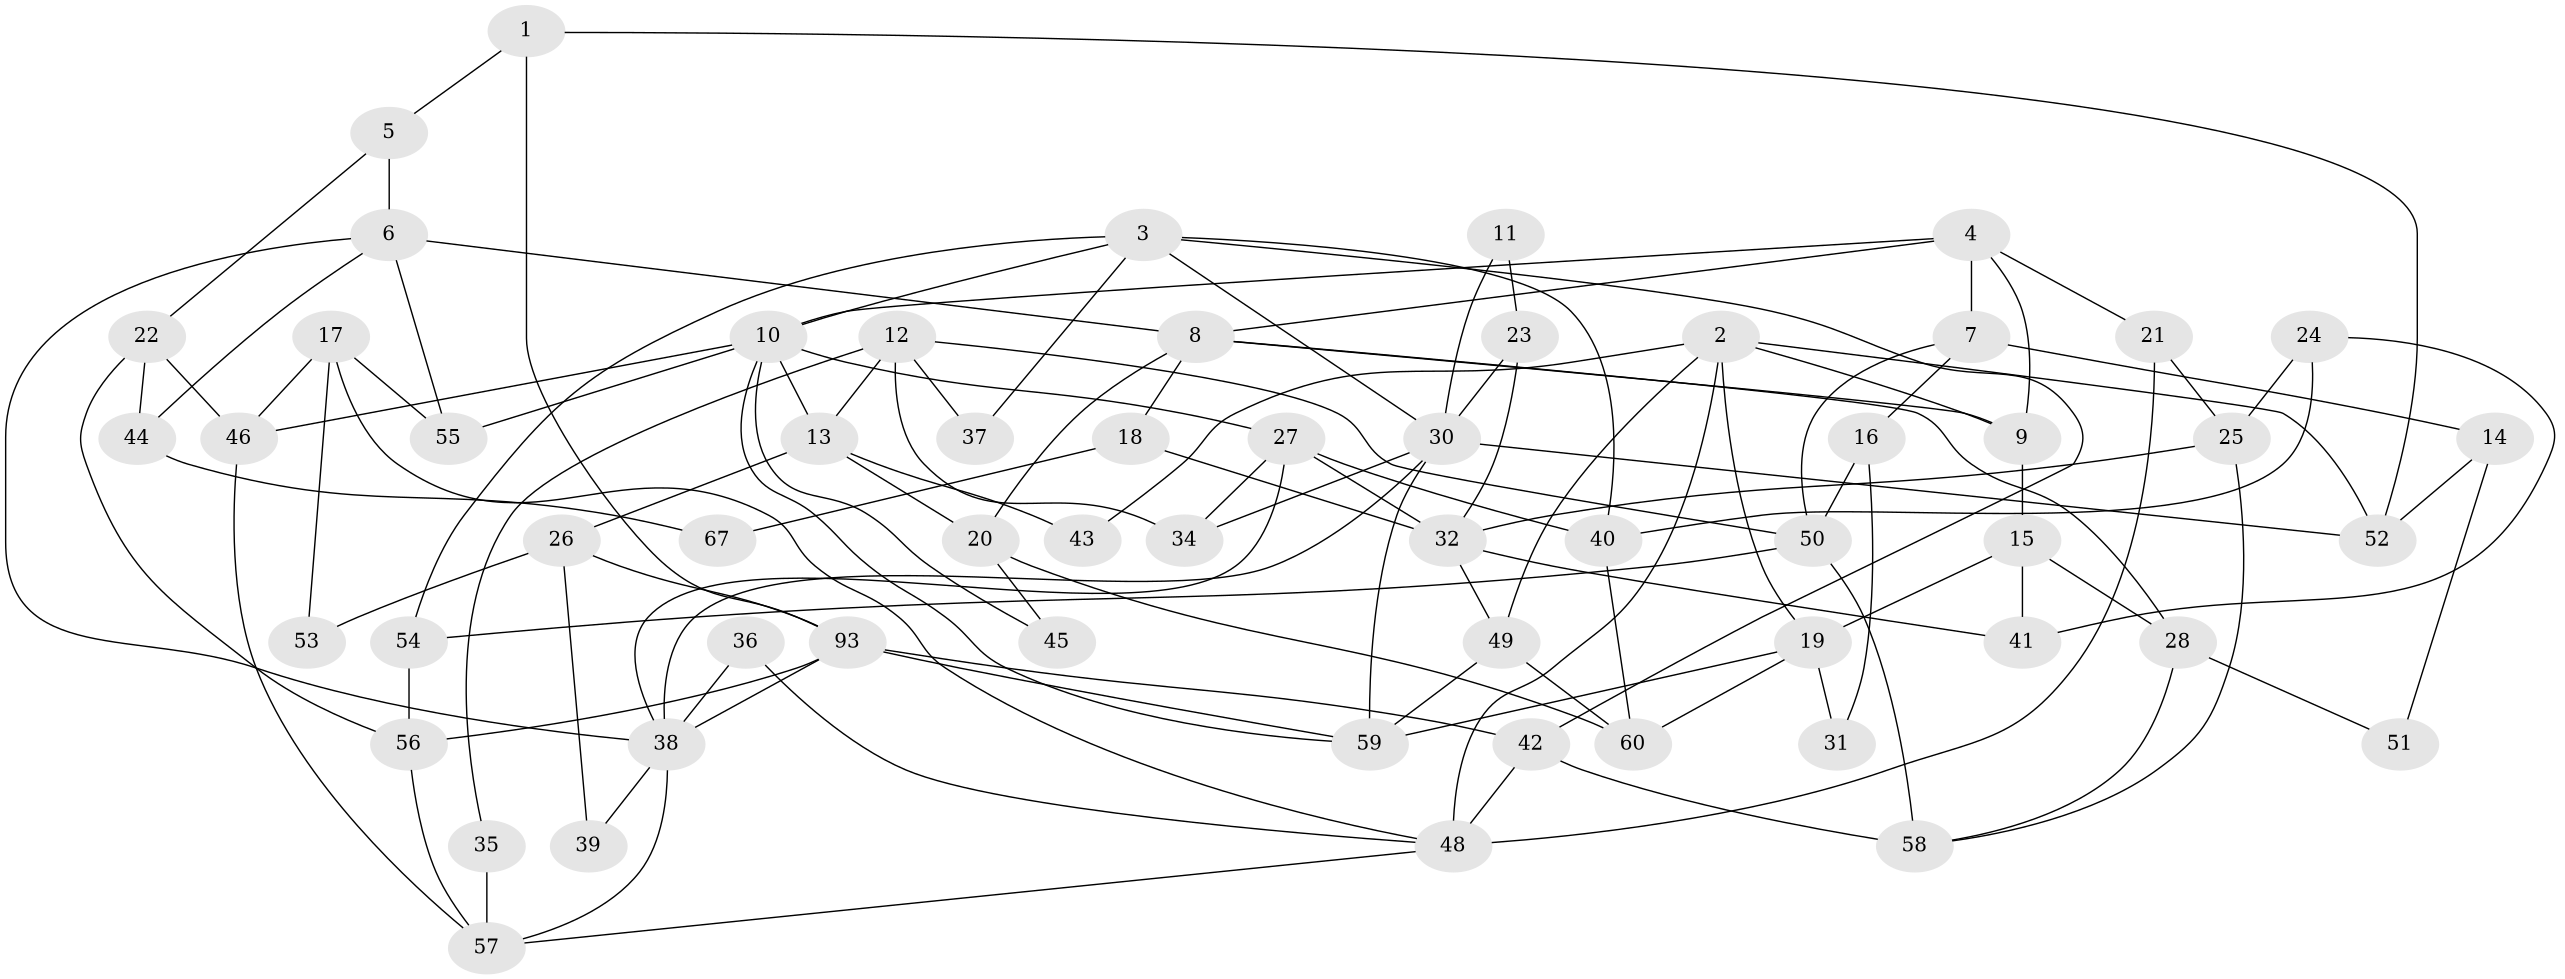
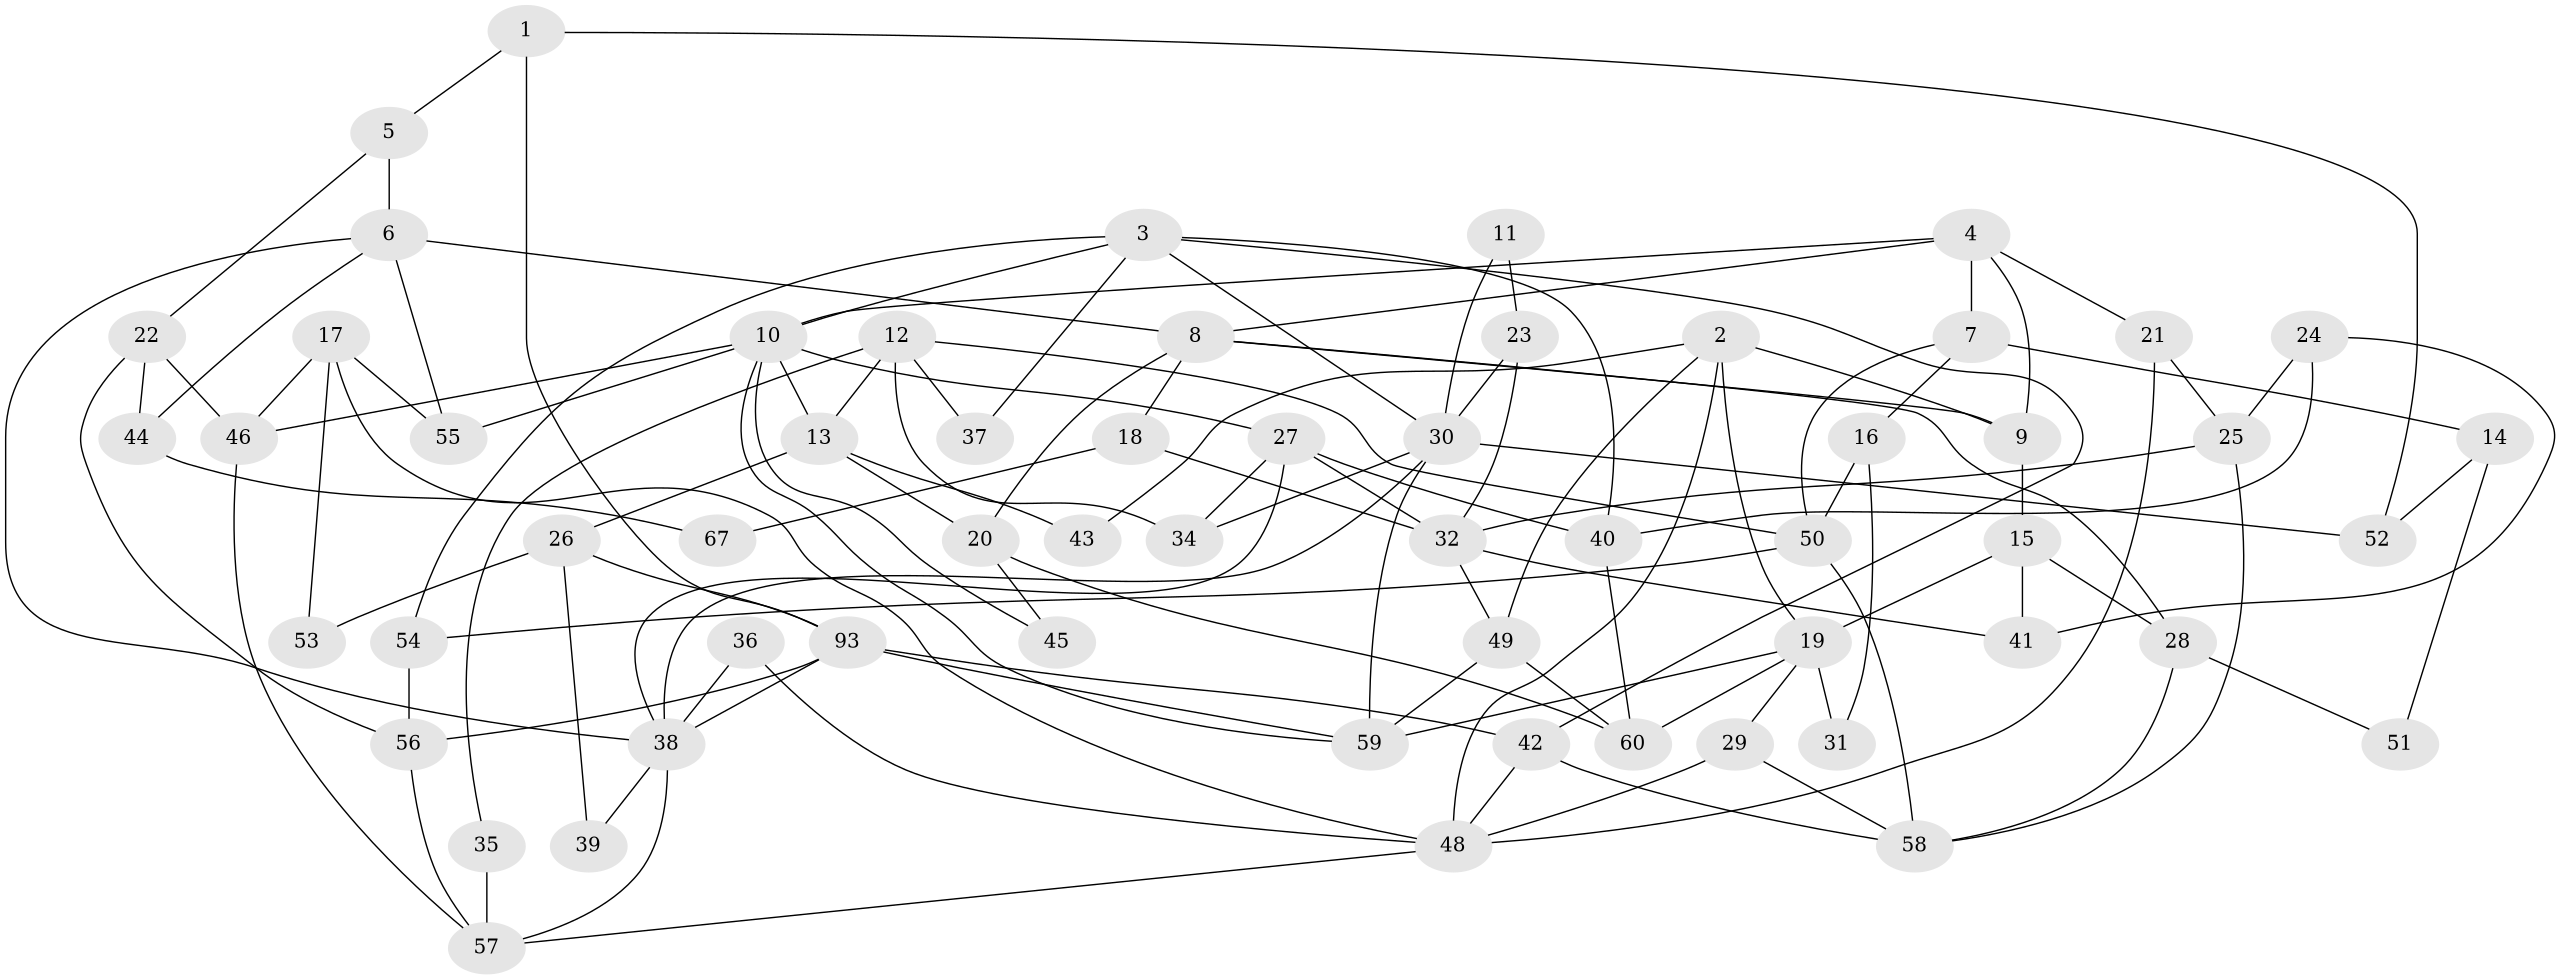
(2087, 385) -> none
none -> (1735, 744)
